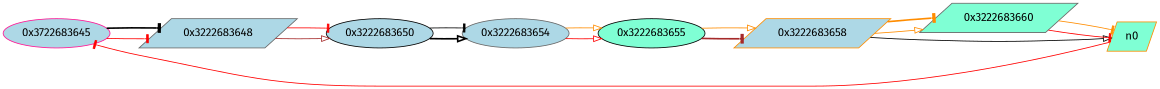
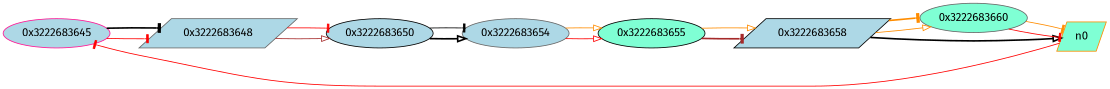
(999, 18) -> (974, 18)
(57, 33) -> (57, 33)
(812, 33) -> (812, 33)
(987, 41) -> (962, 41)
